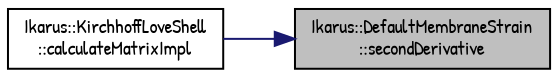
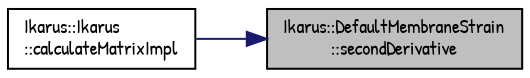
(116, 39) -> (102, 39)
